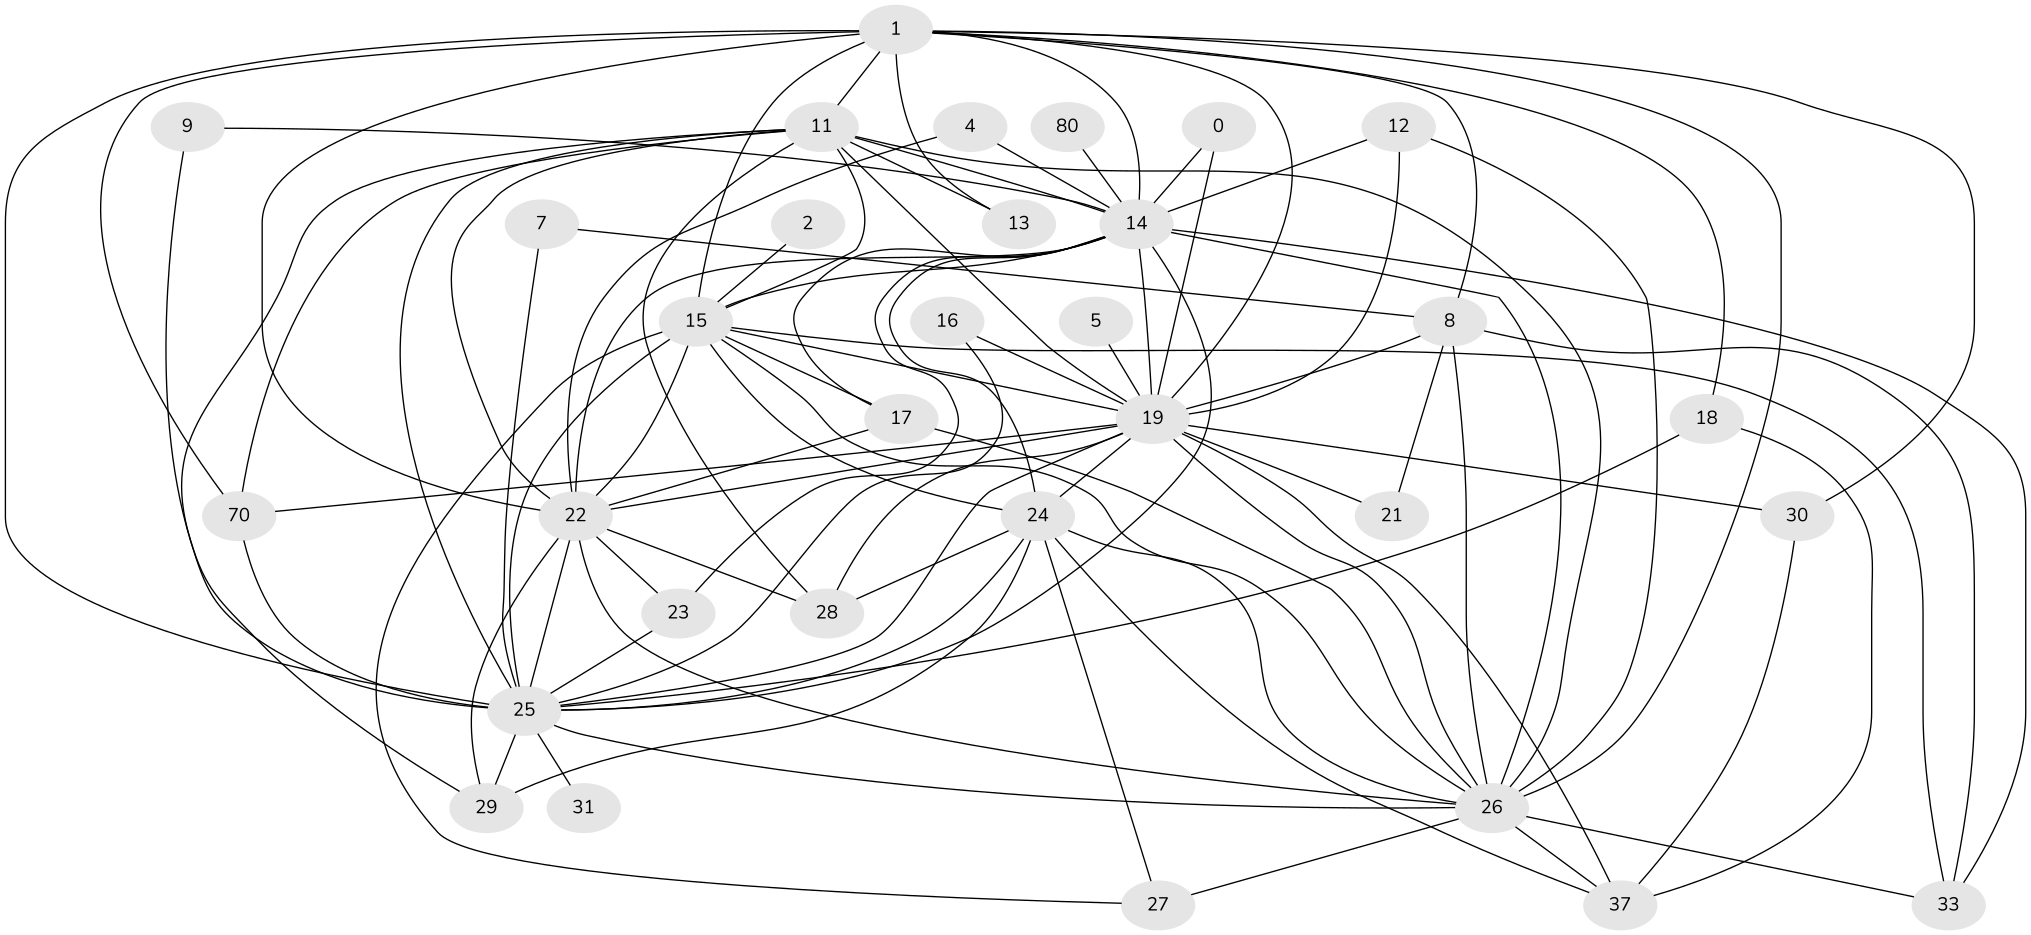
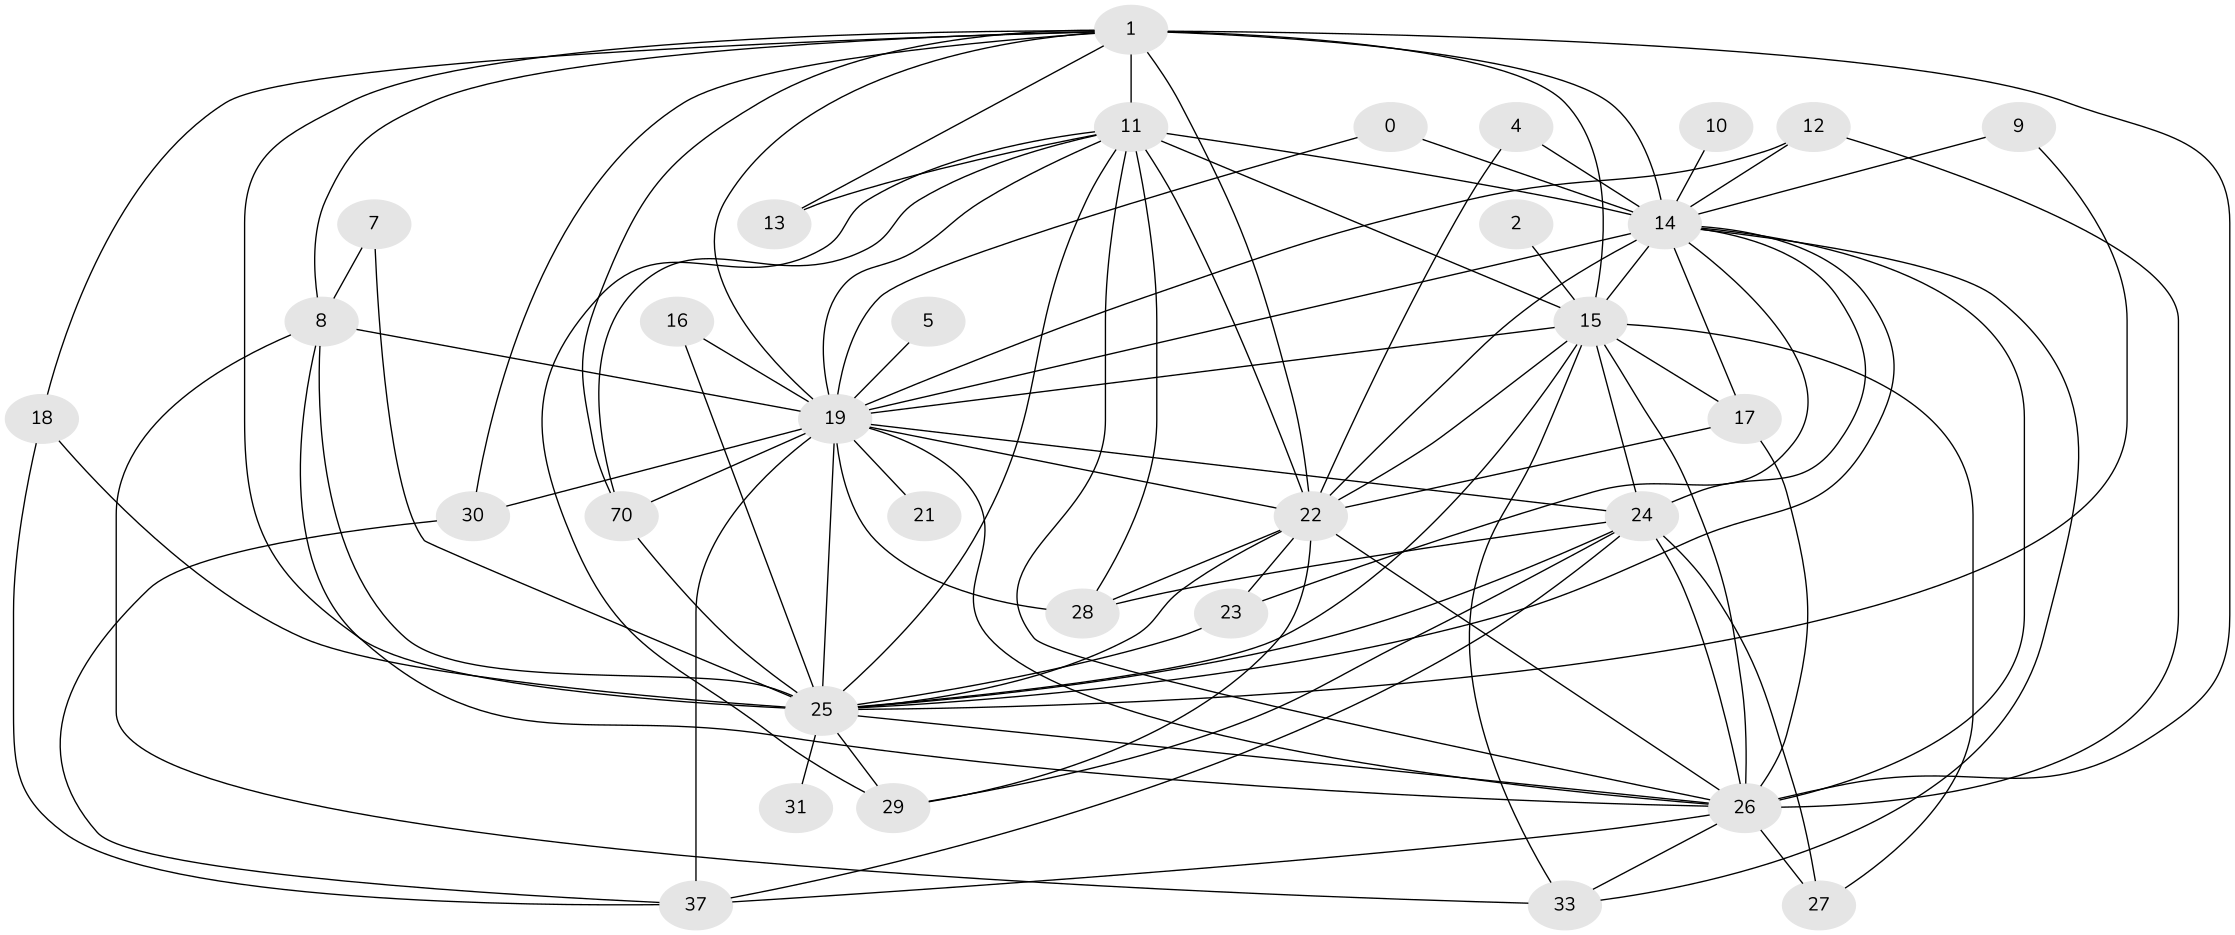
(1068, 127) -> (1716, 127)
(1421, 419) -> (442, 656)
